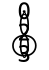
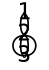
(24, 14) -> (24, 14)
